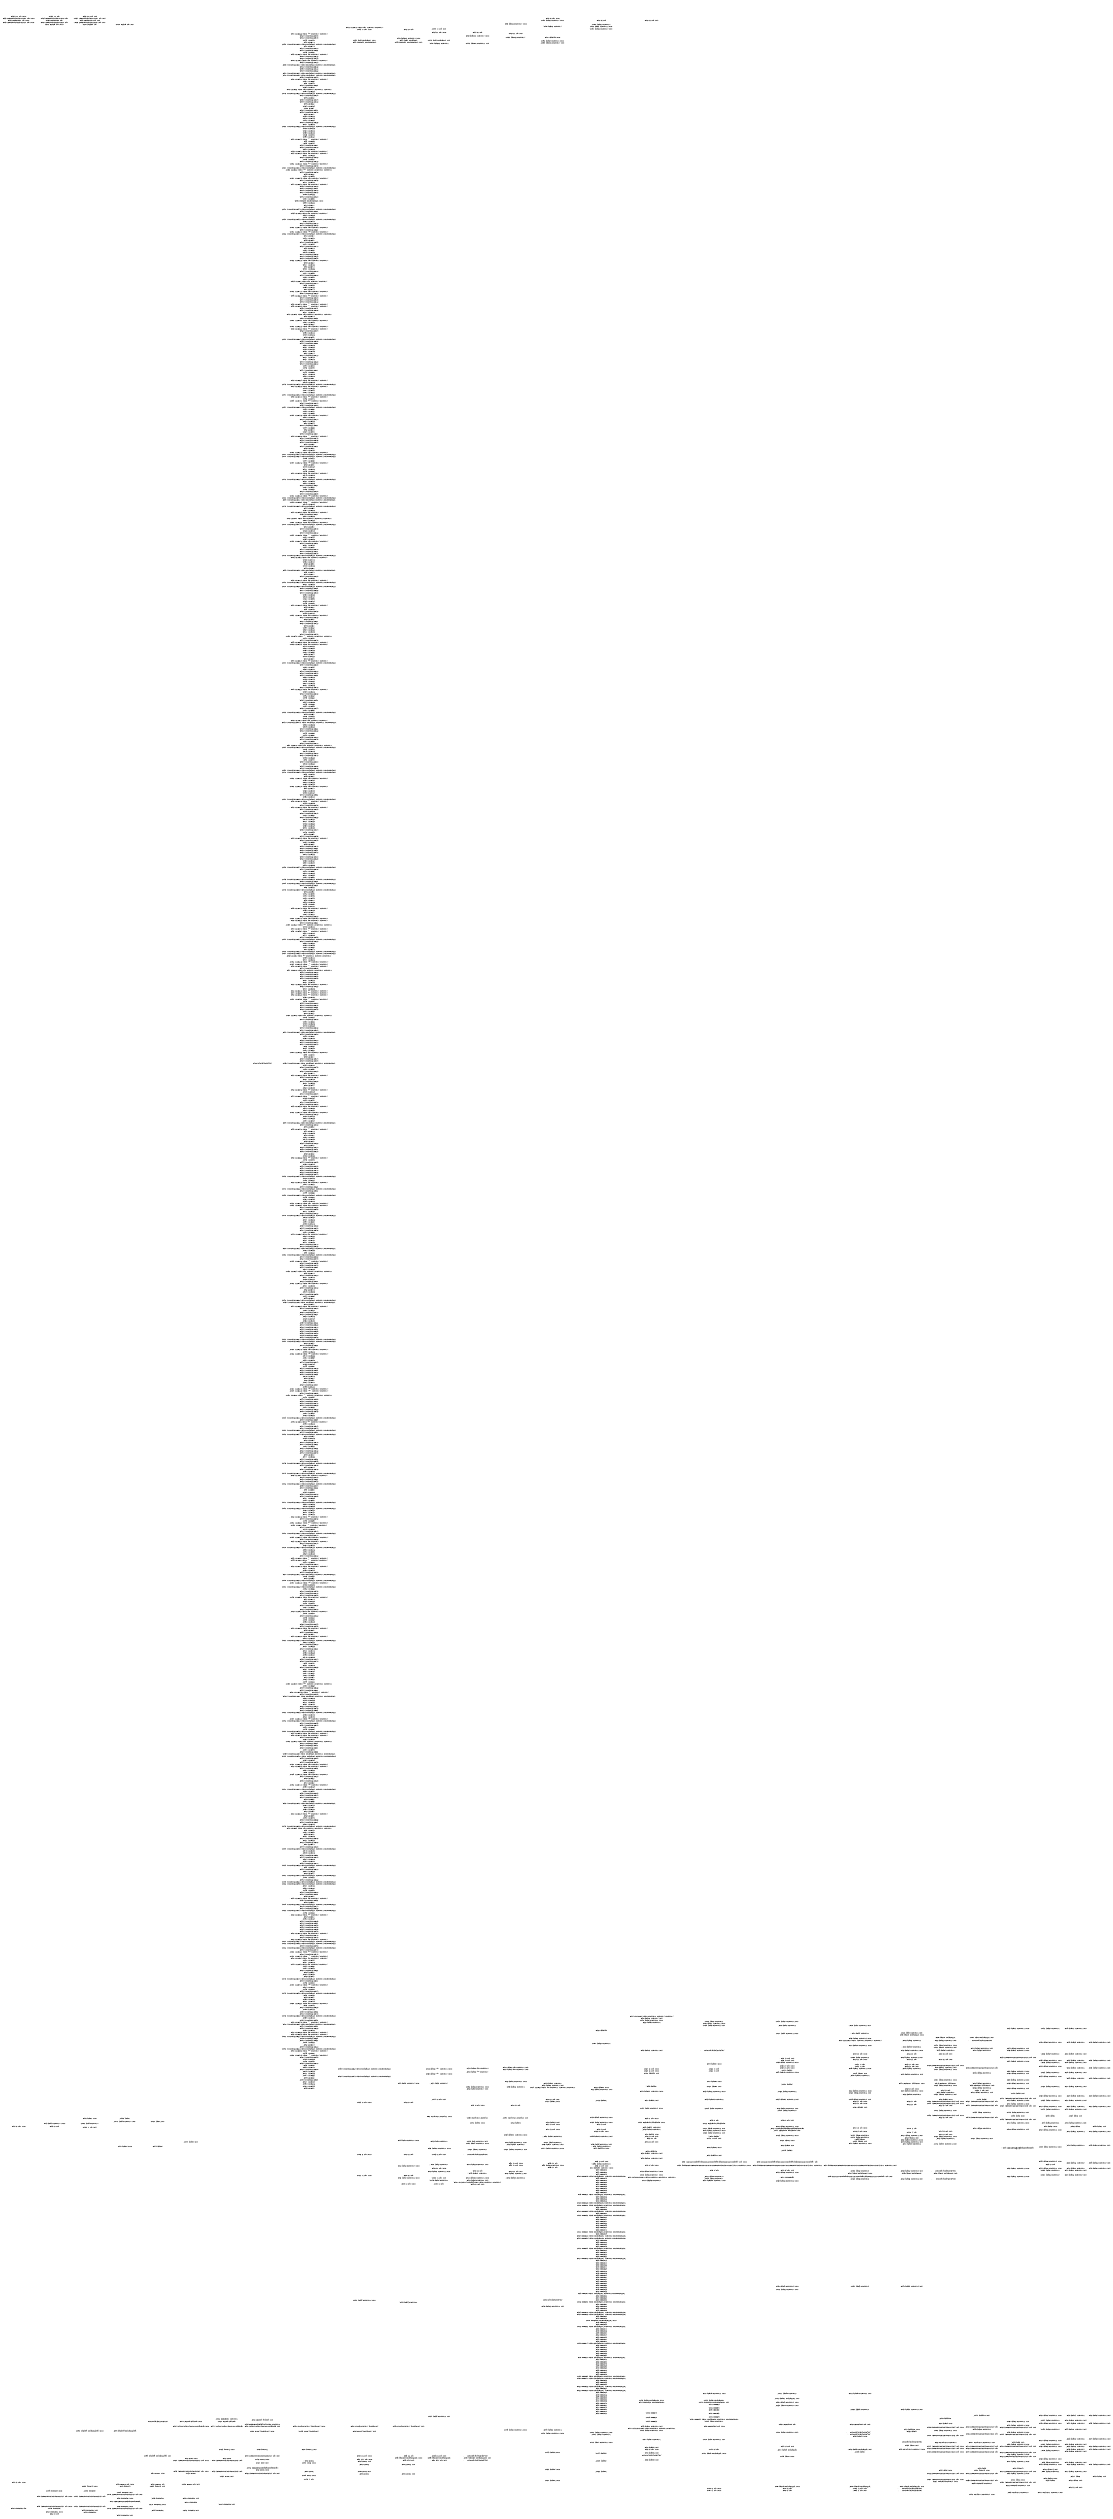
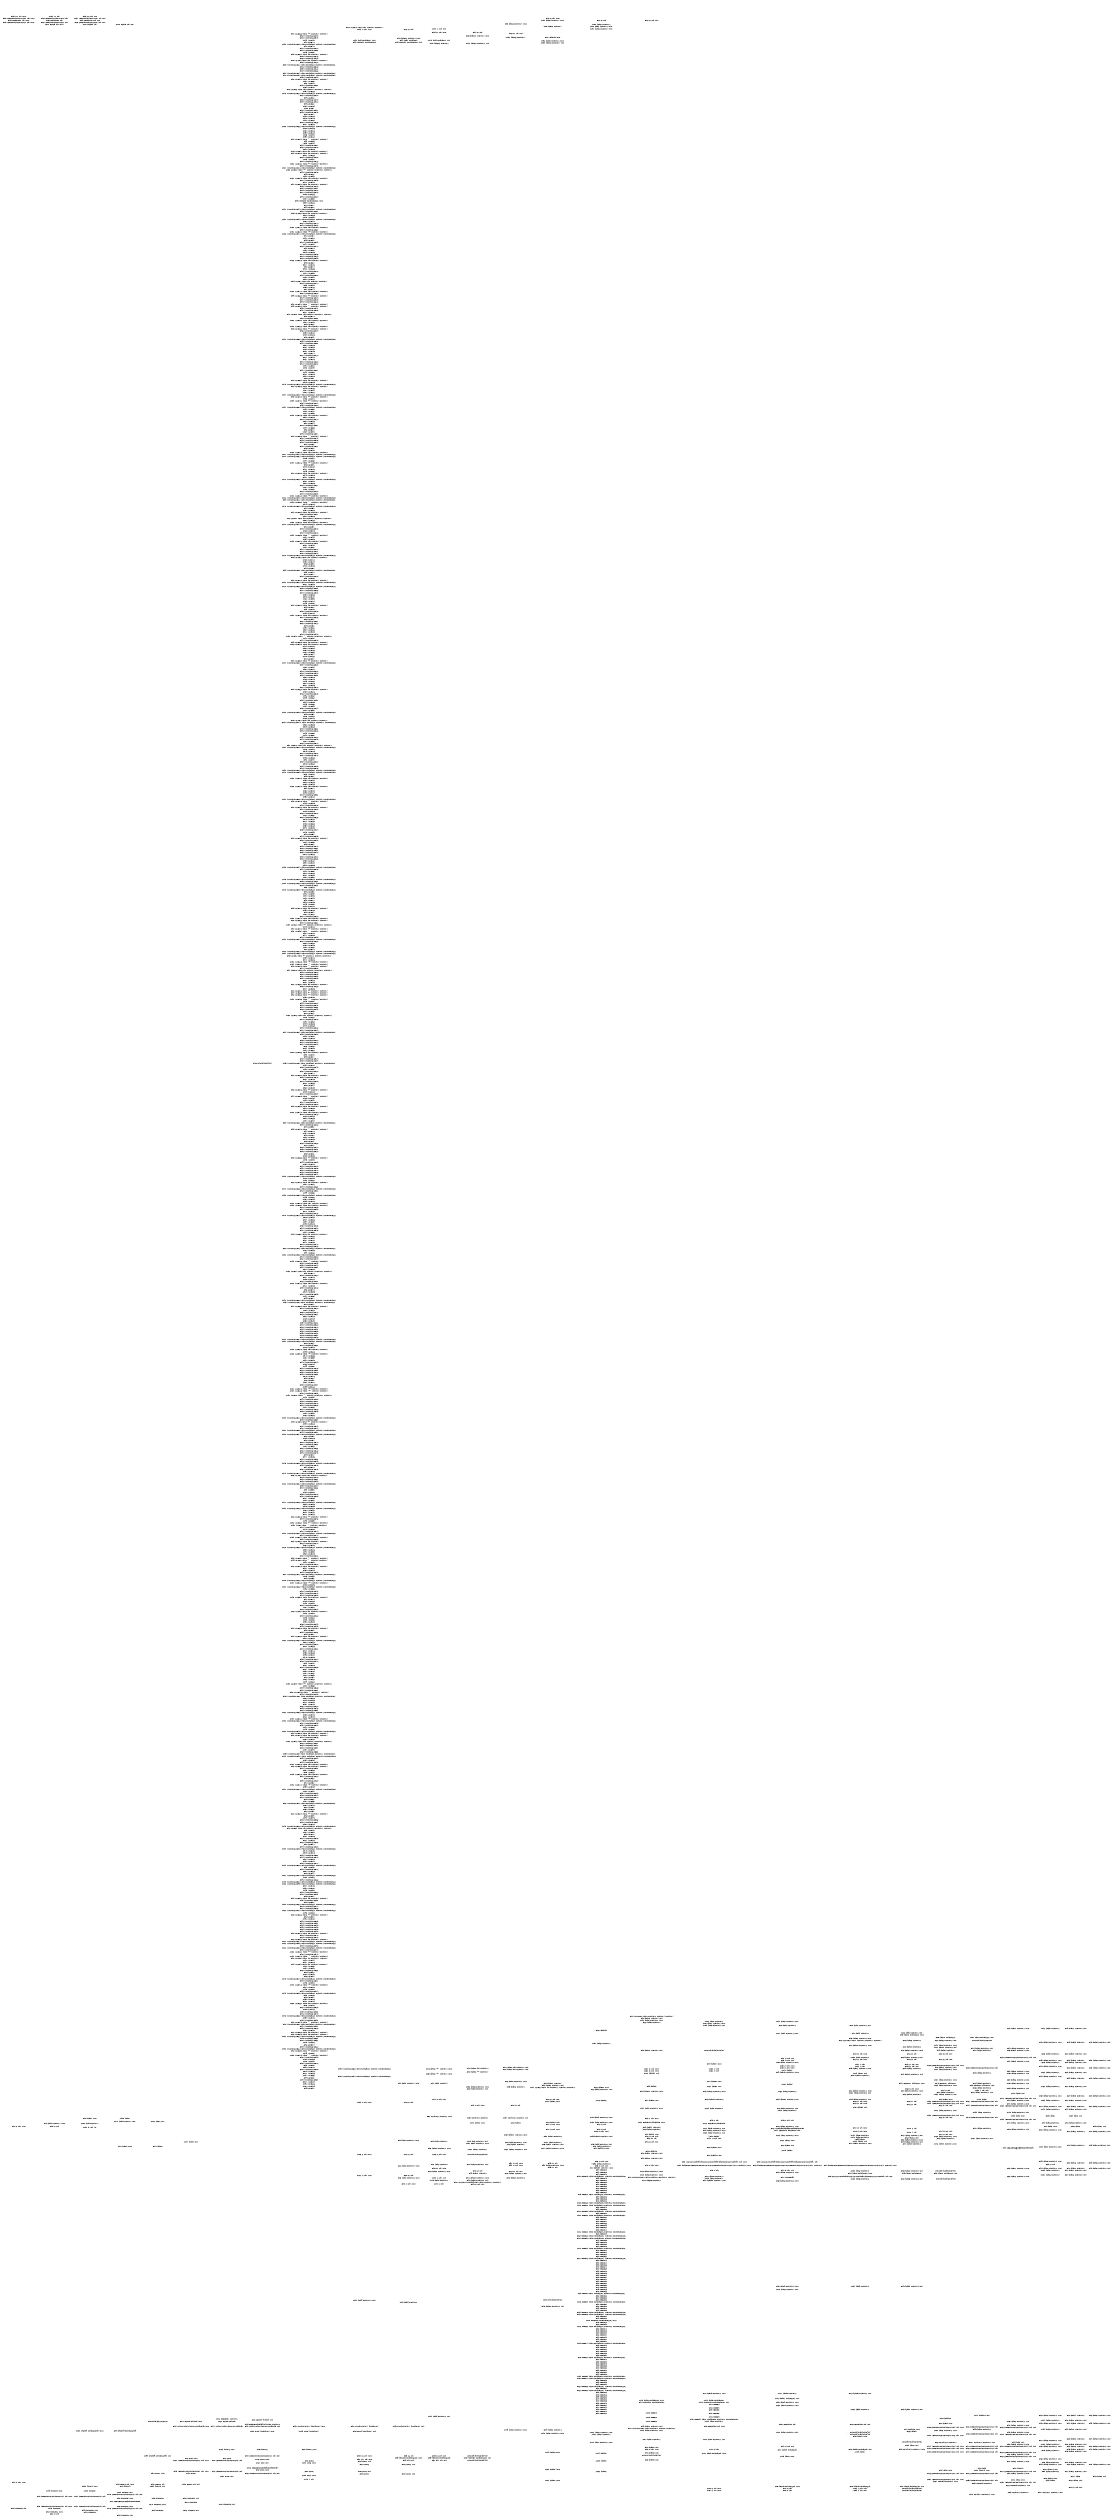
(95, 2127) -> (95, 2127)
